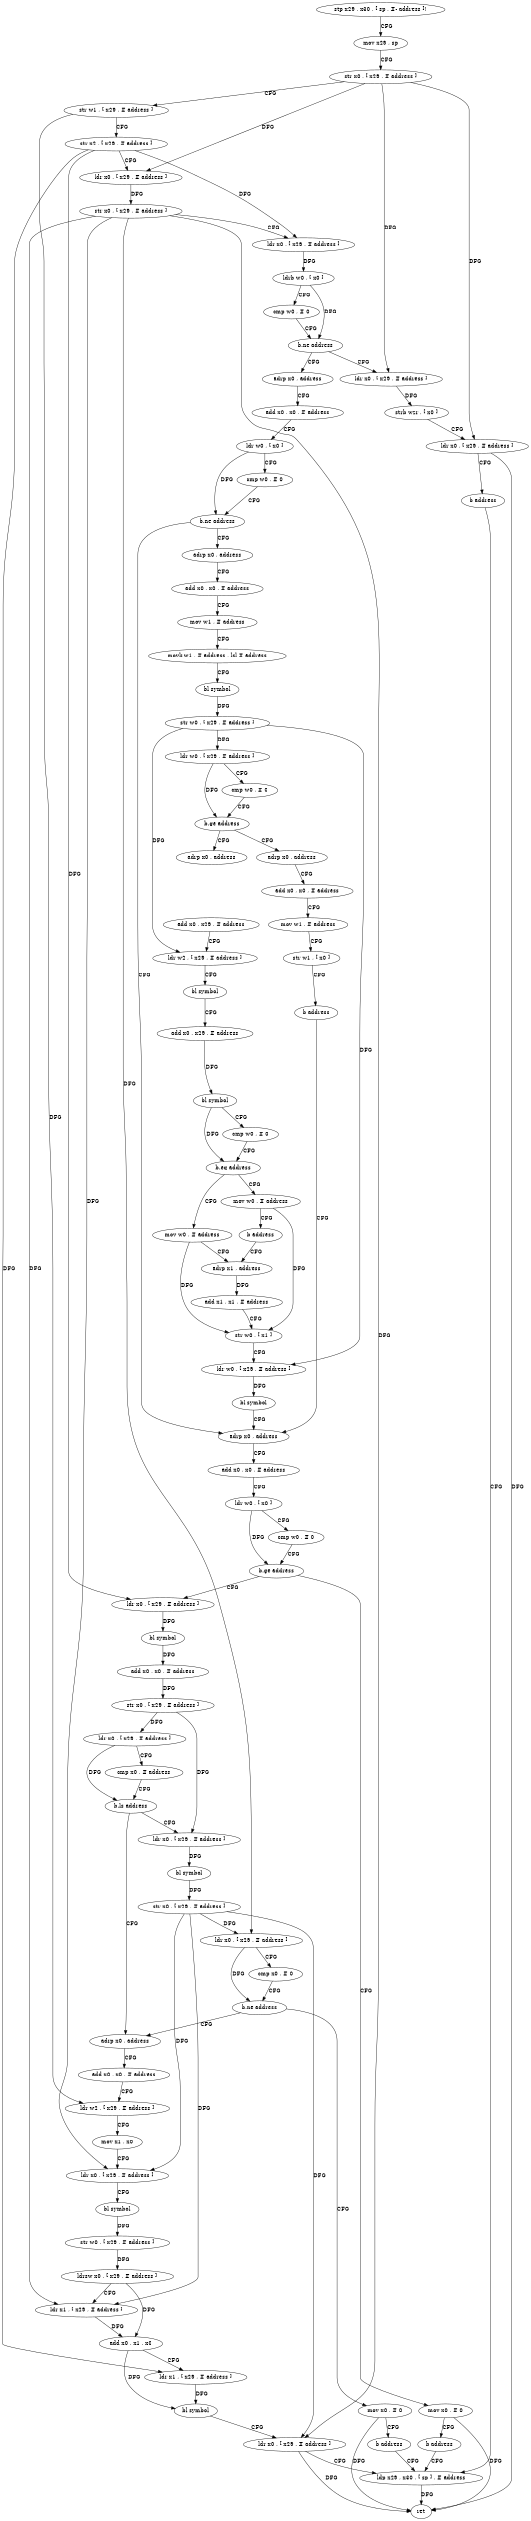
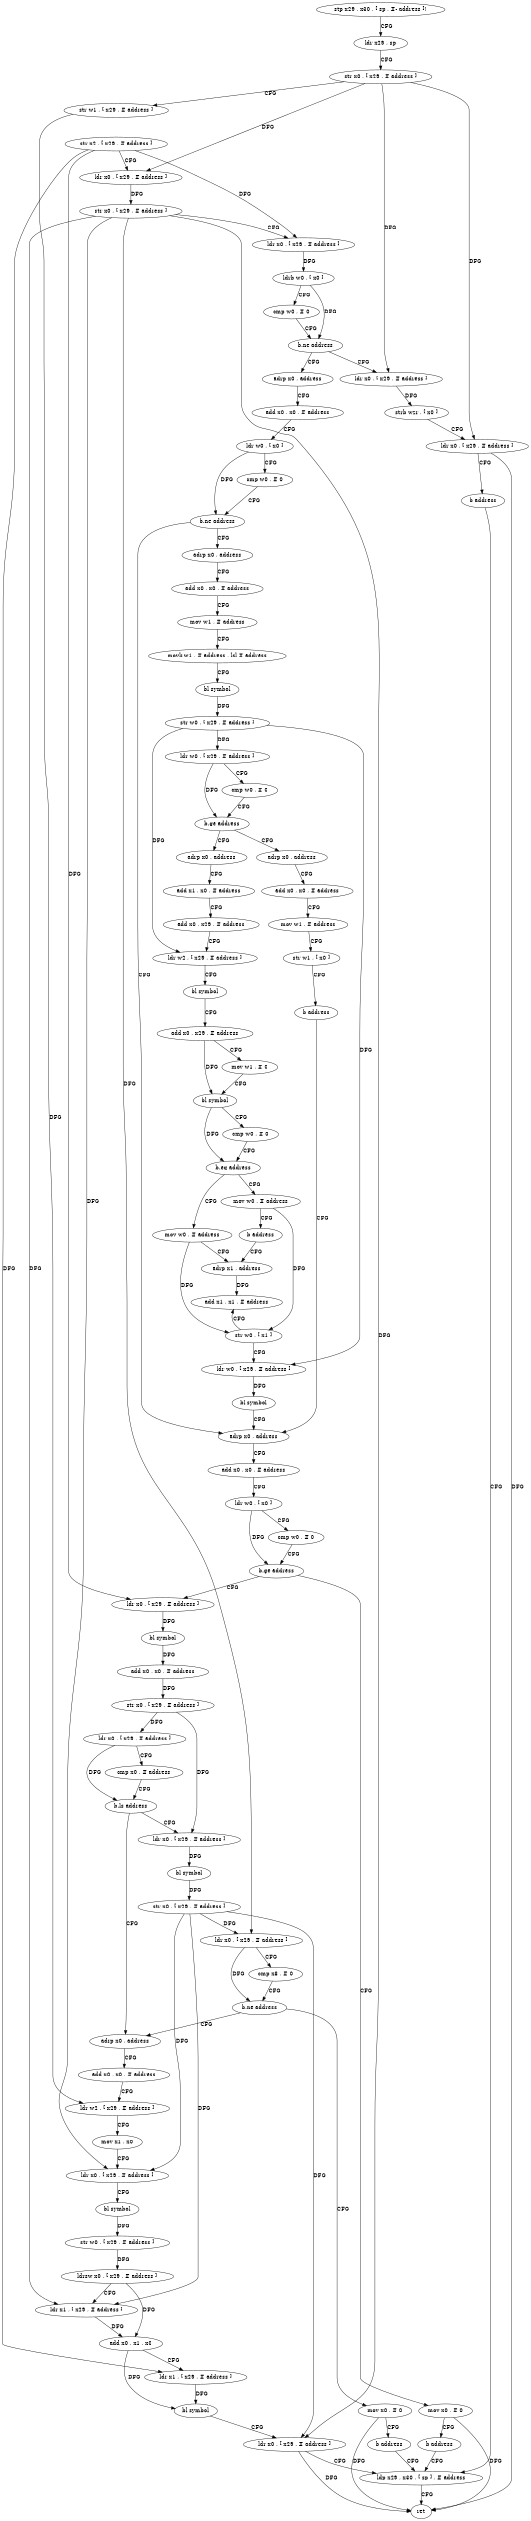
(381, 43) -> (381, 43)
(116, 125) -> none
none -> (209, 891)
none -> (250, 1067)
(247, 1317) -> (234, 1323)
(276, 1974) -> (276, 1974)
(427, 2495) -> (427, 2495)
